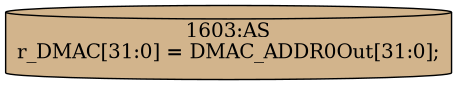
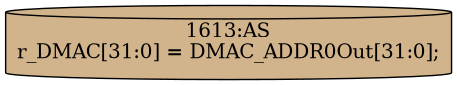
(229, 43) -> (229, 43)
